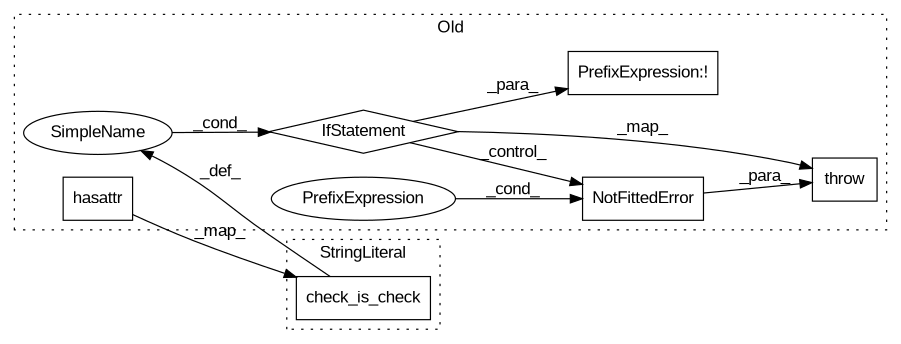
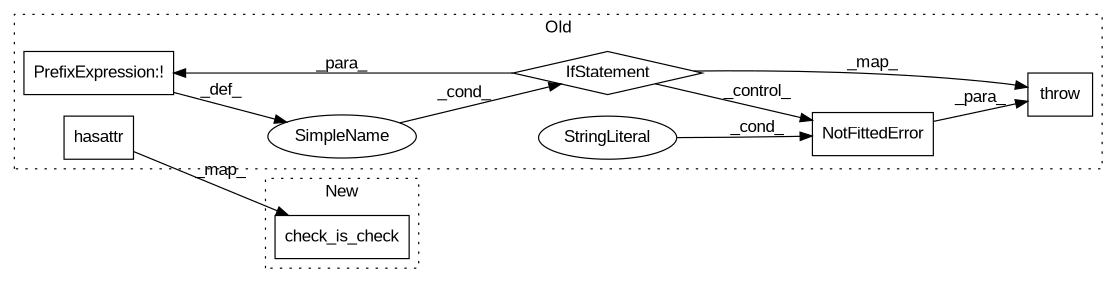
(363, 199) -> (608, 138)
(242, 215) -> (224, 106)
(363, 253) -> (342, 192)
